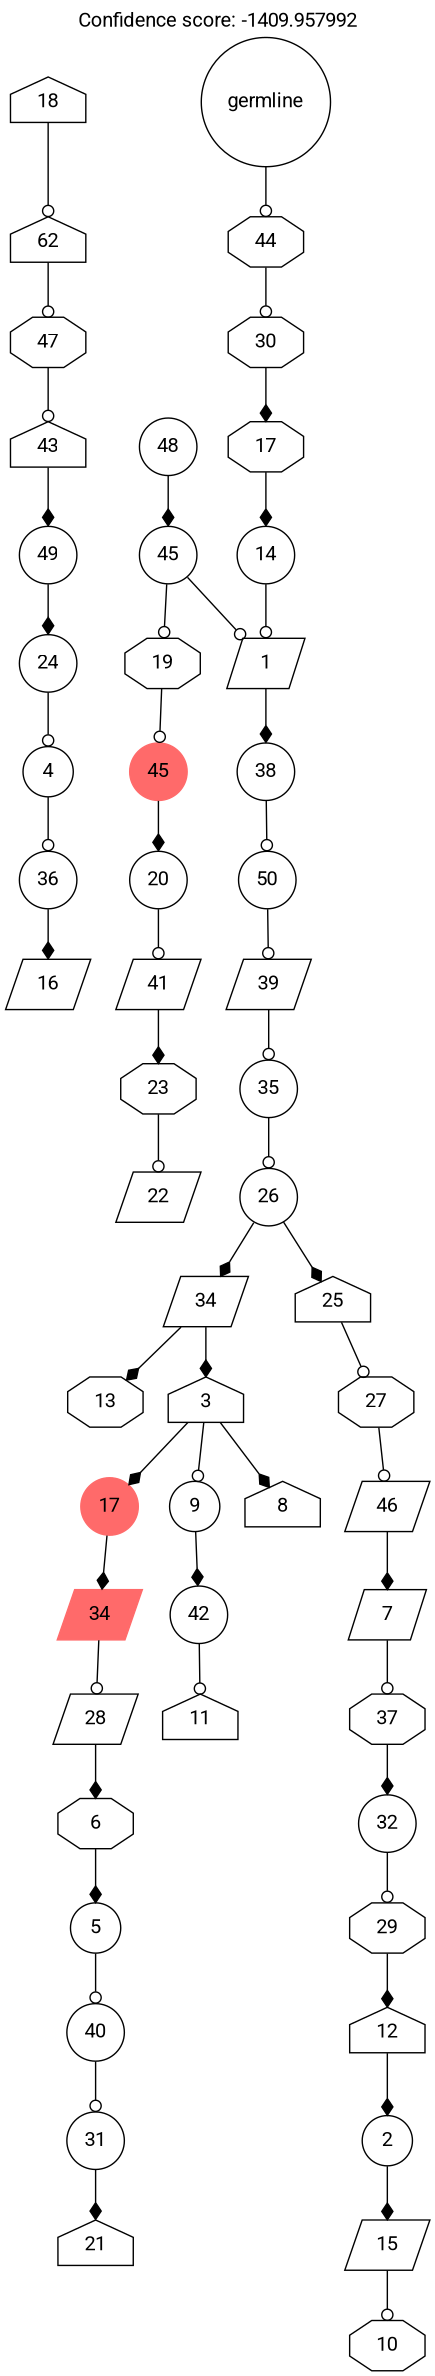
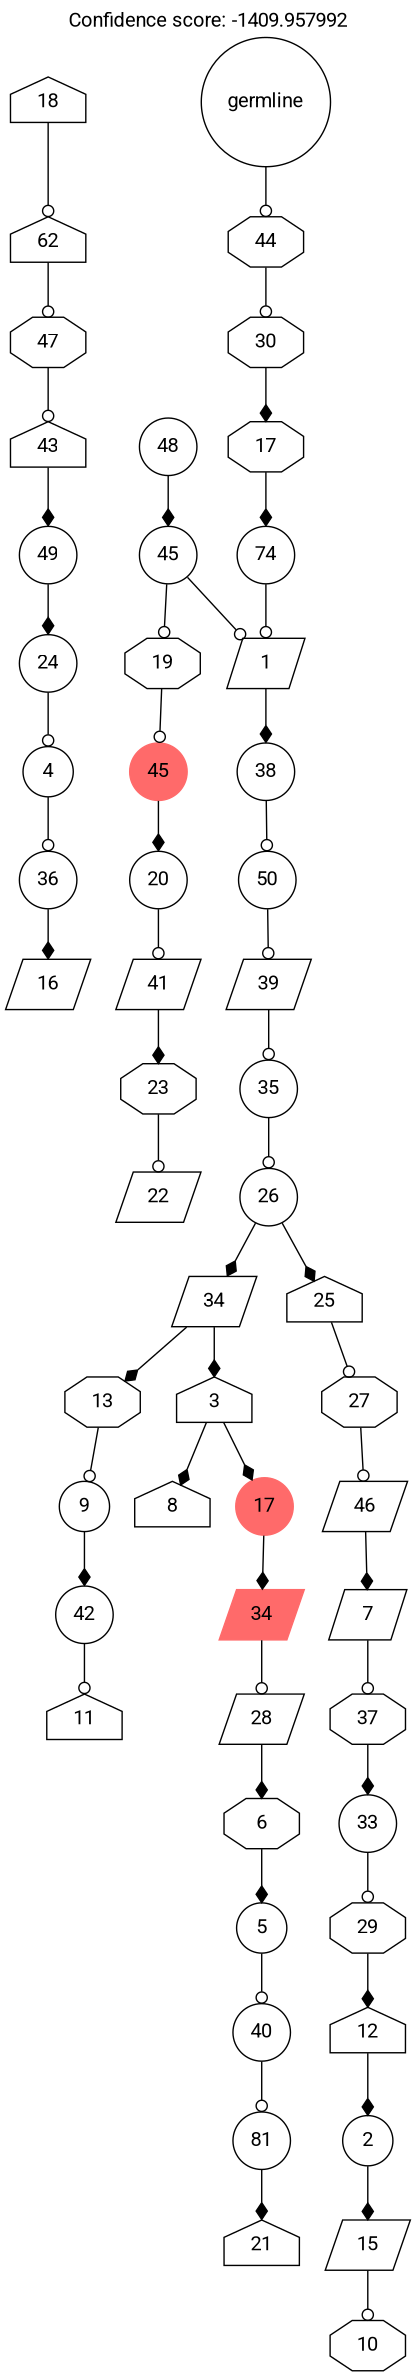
(266, 555) -> (266, 555)
(201, 1446) -> (94, 1449)
(387, 1824) -> (368, 1824)
(96, 2141) -> (262, 2141)
